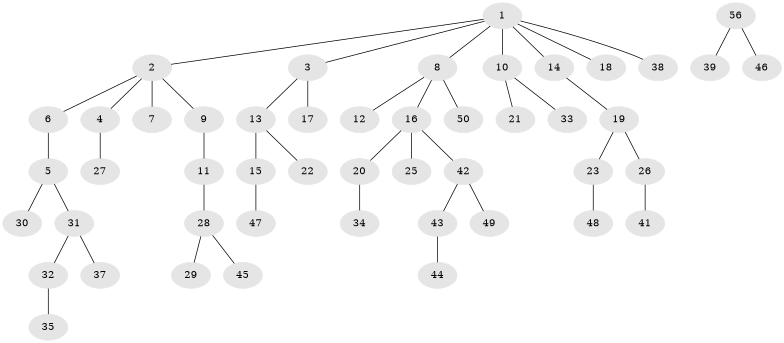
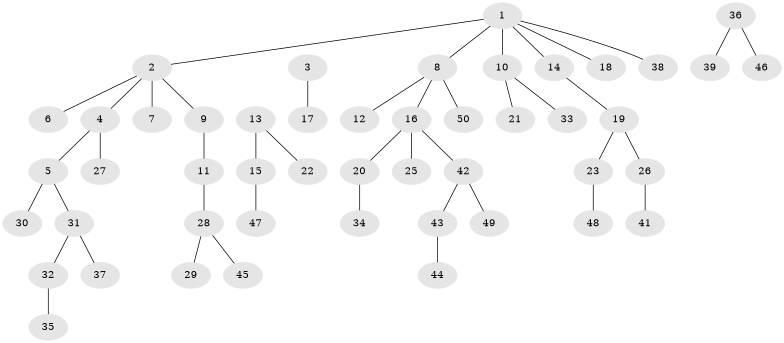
(736, 16) -> (736, 16)
(405, 42) -> none
(282, 94) -> none
(48, 146) -> (74, 146)
